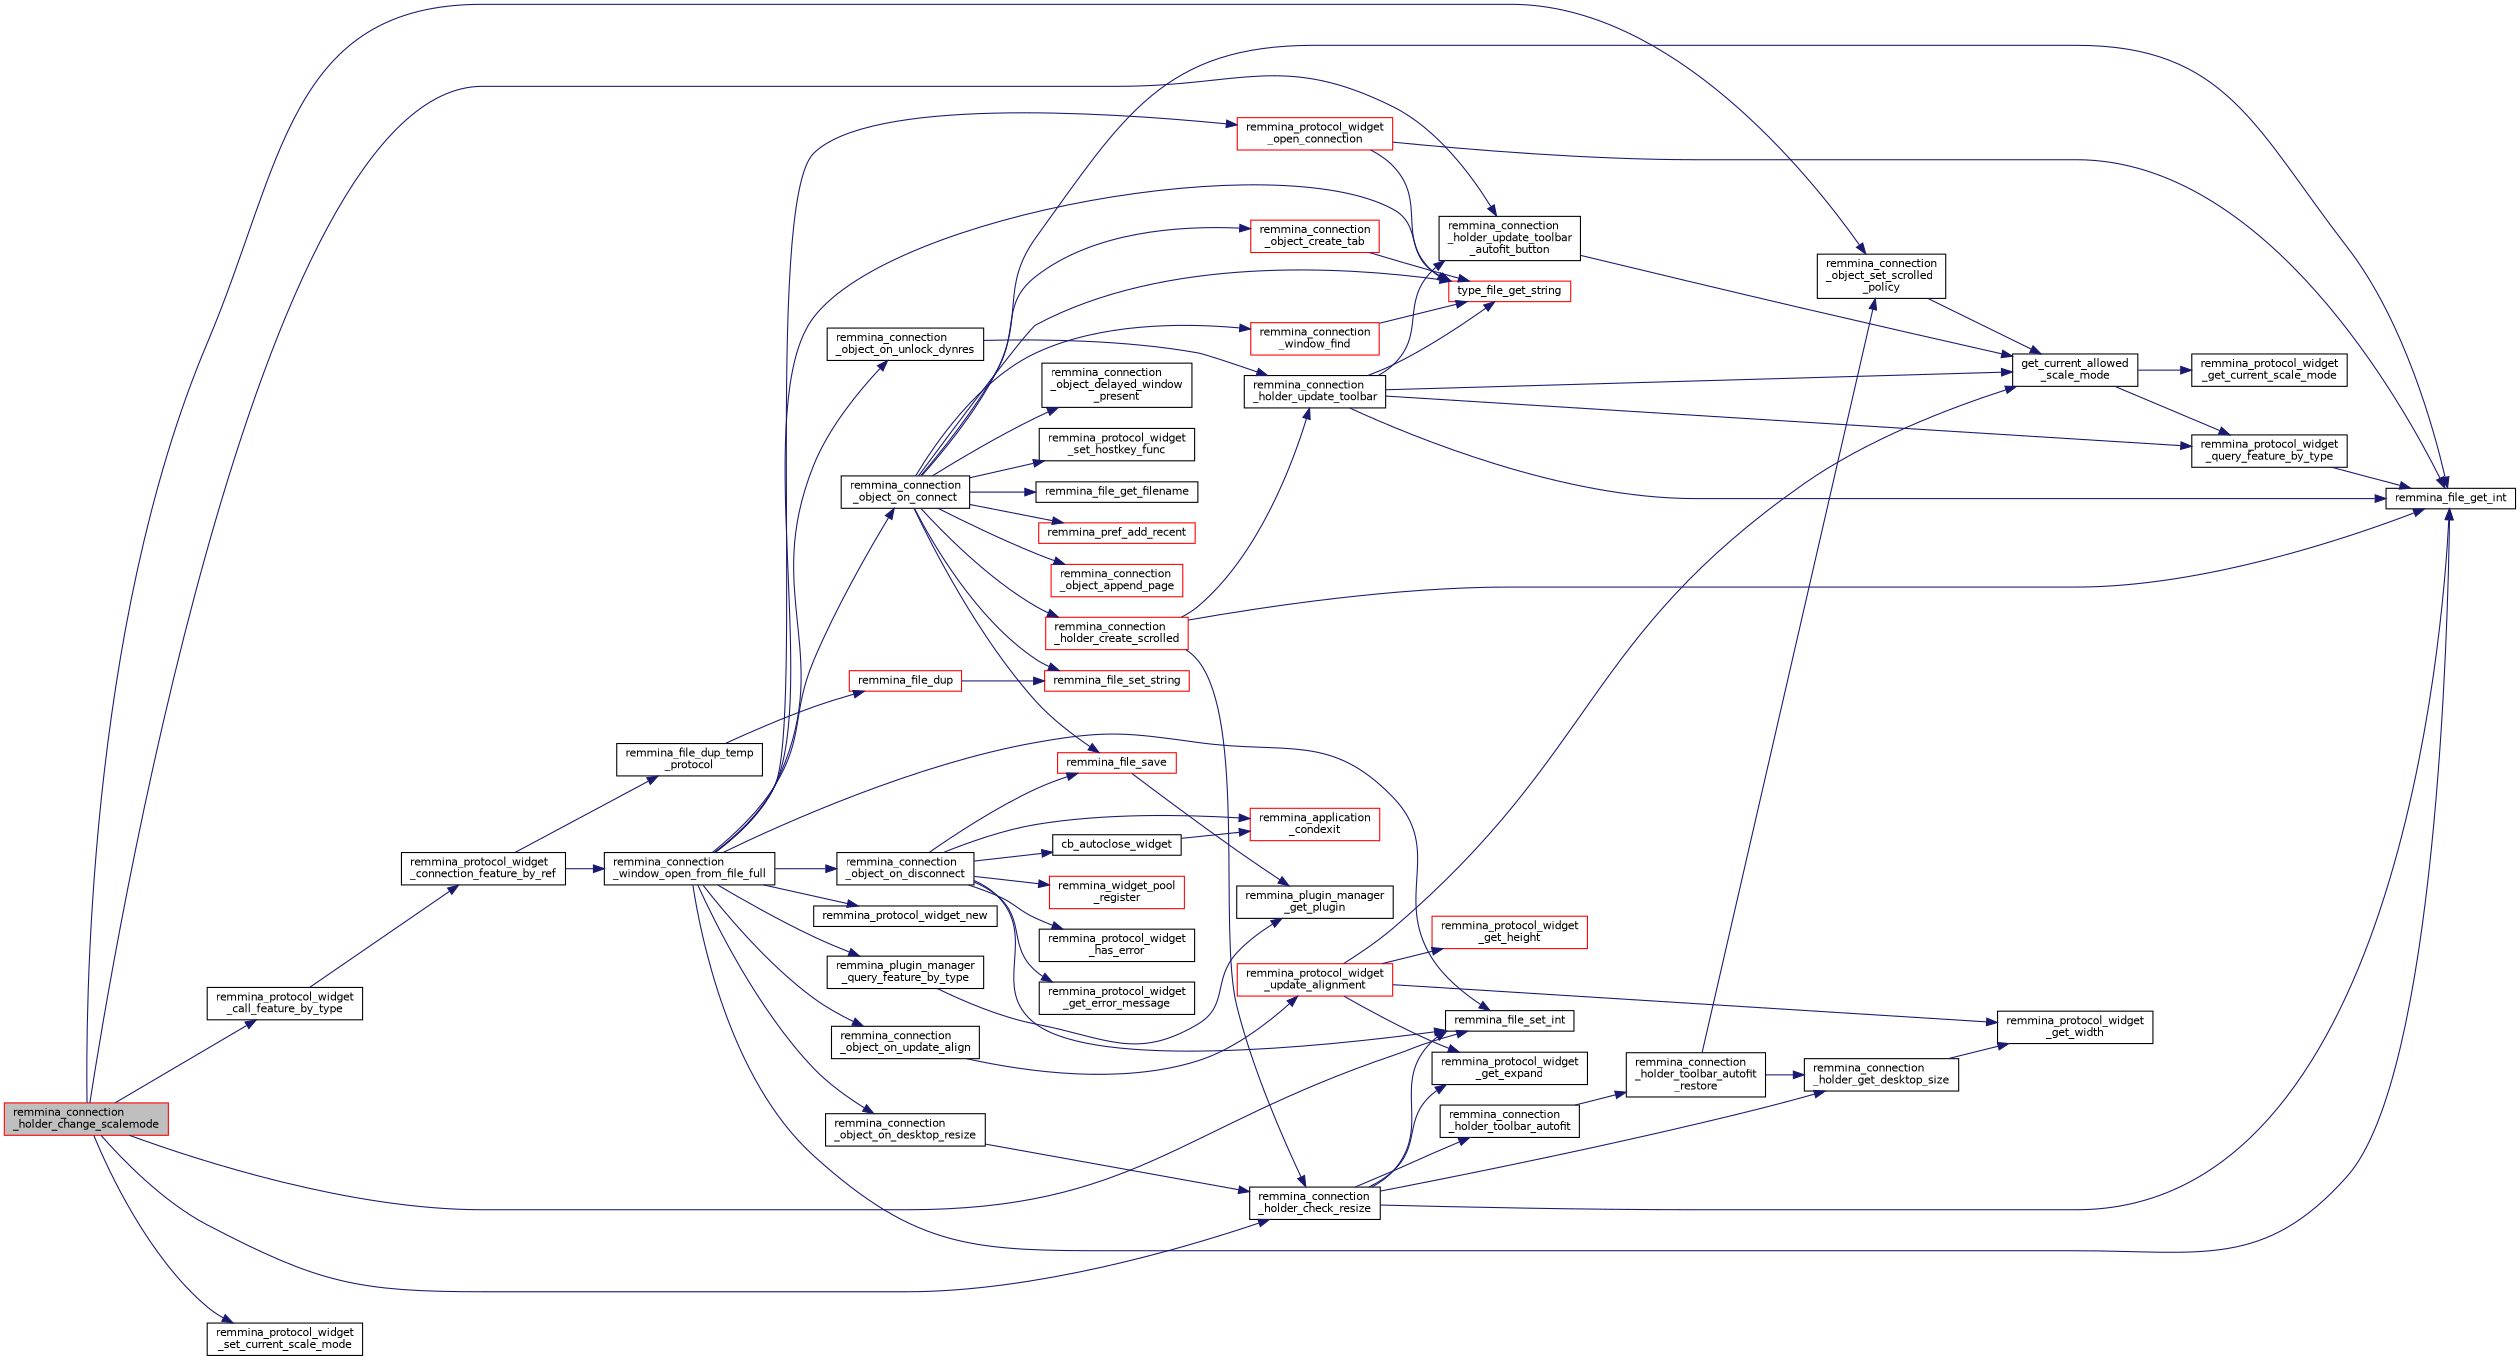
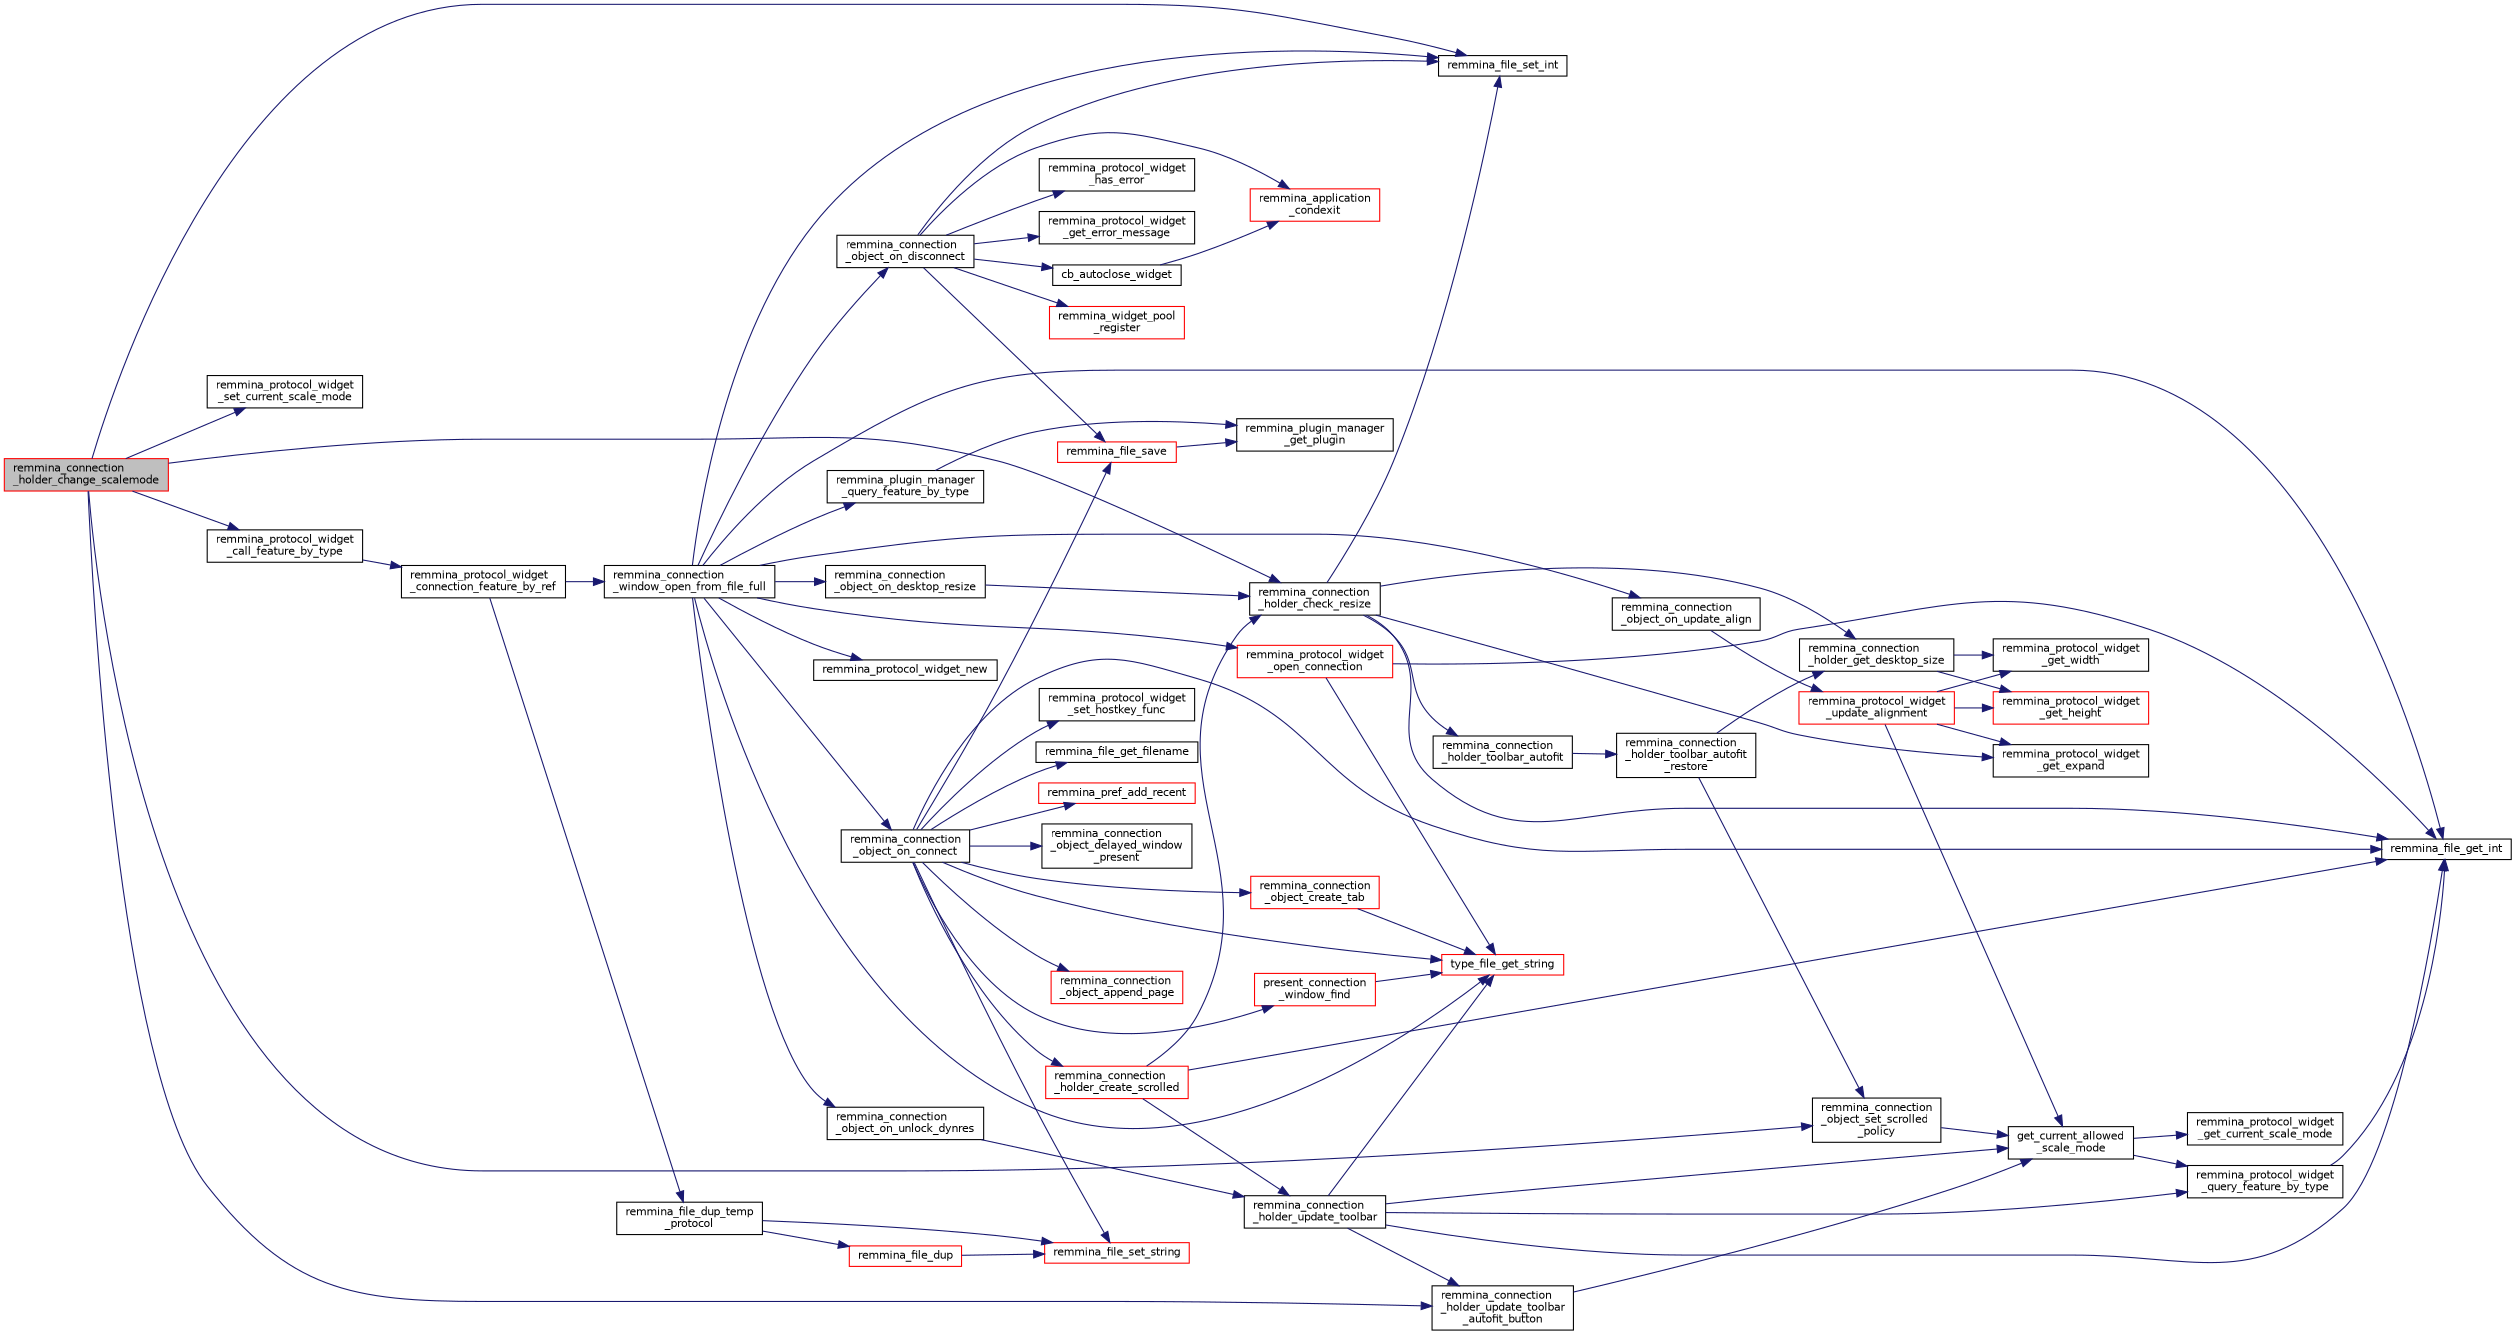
(1315, 339) -> (1315, 990)
none -> (1961, 678)
none -> (902, 1228)
